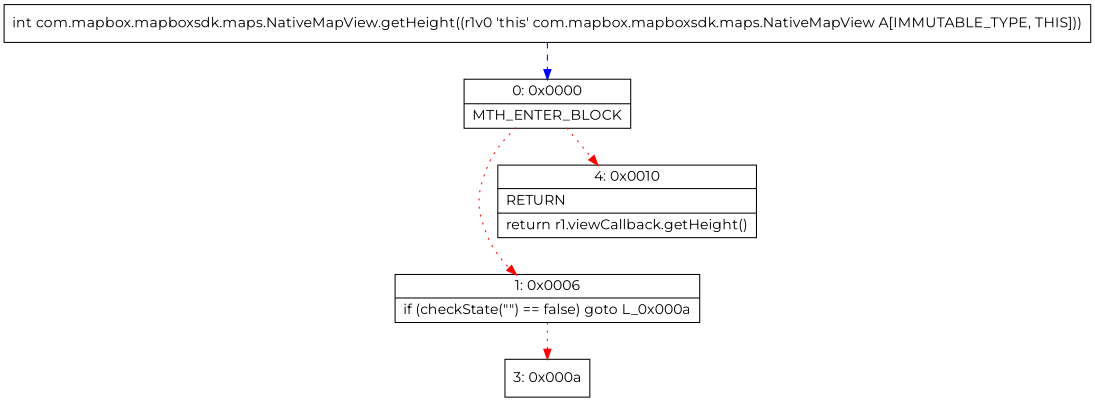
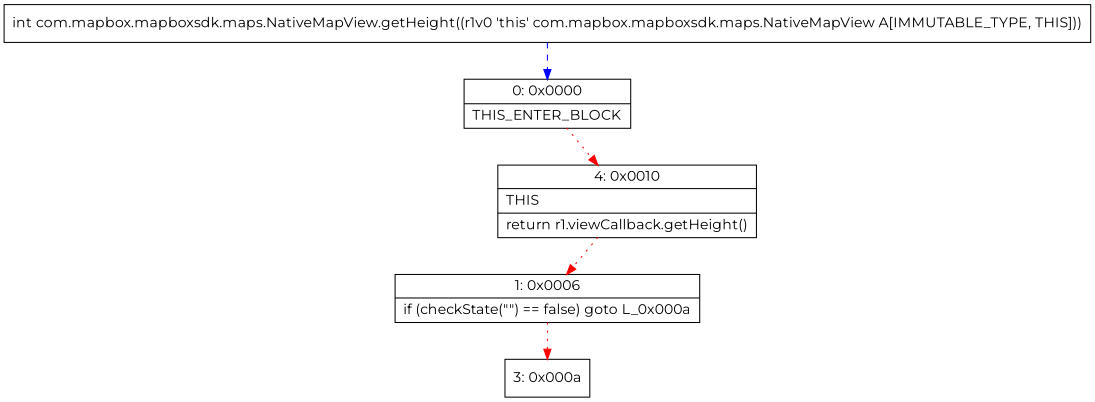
(547, 116) -> (547, 116)
(479, 196) -> (586, 252)
(536, 200) -> (523, 200)
